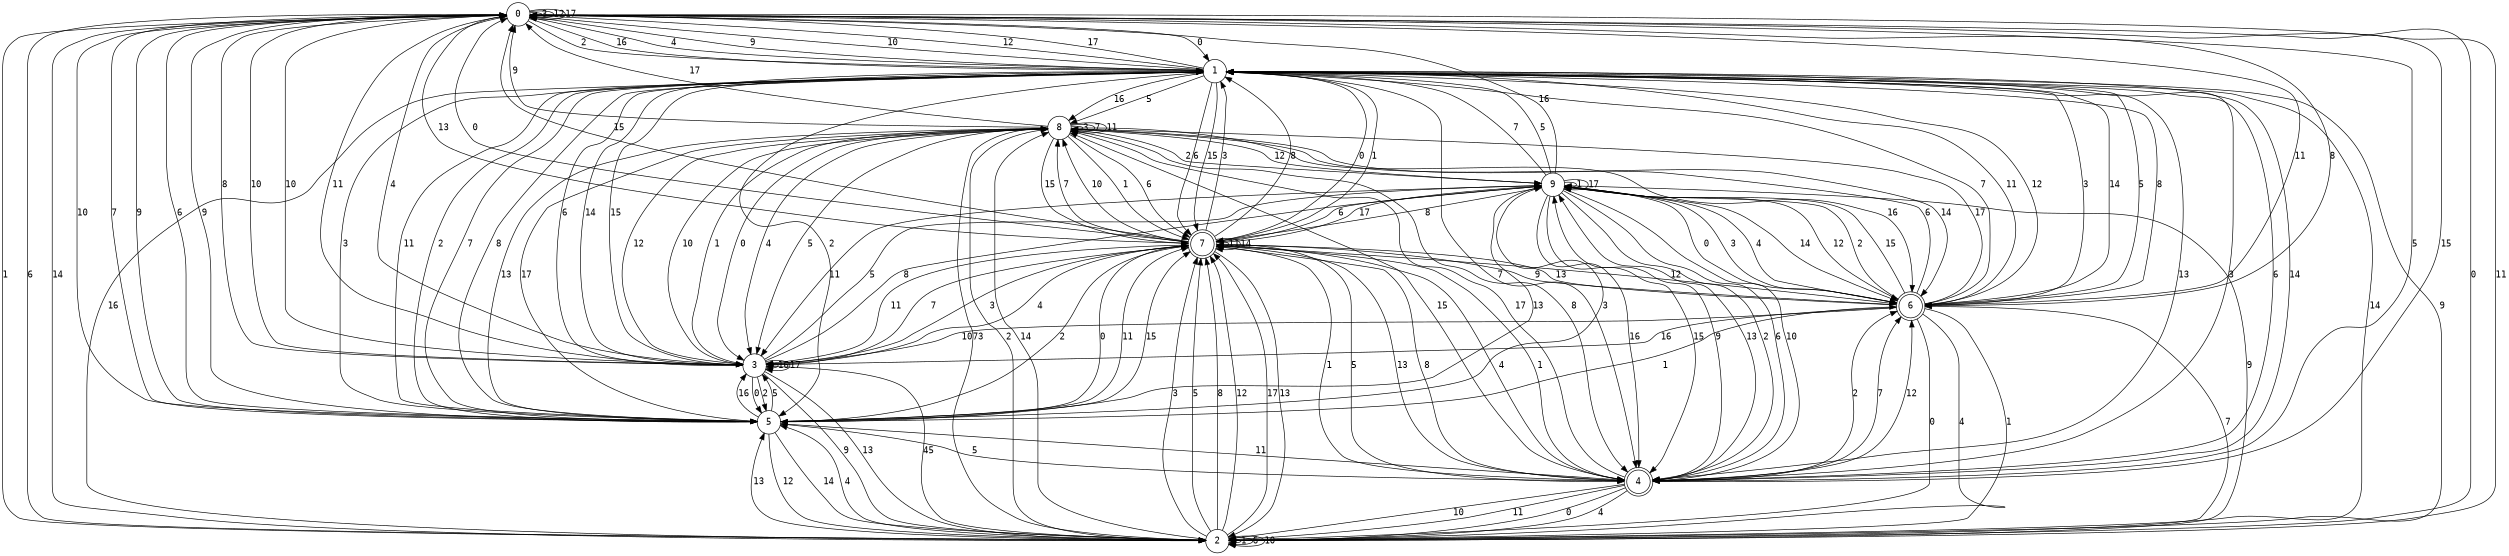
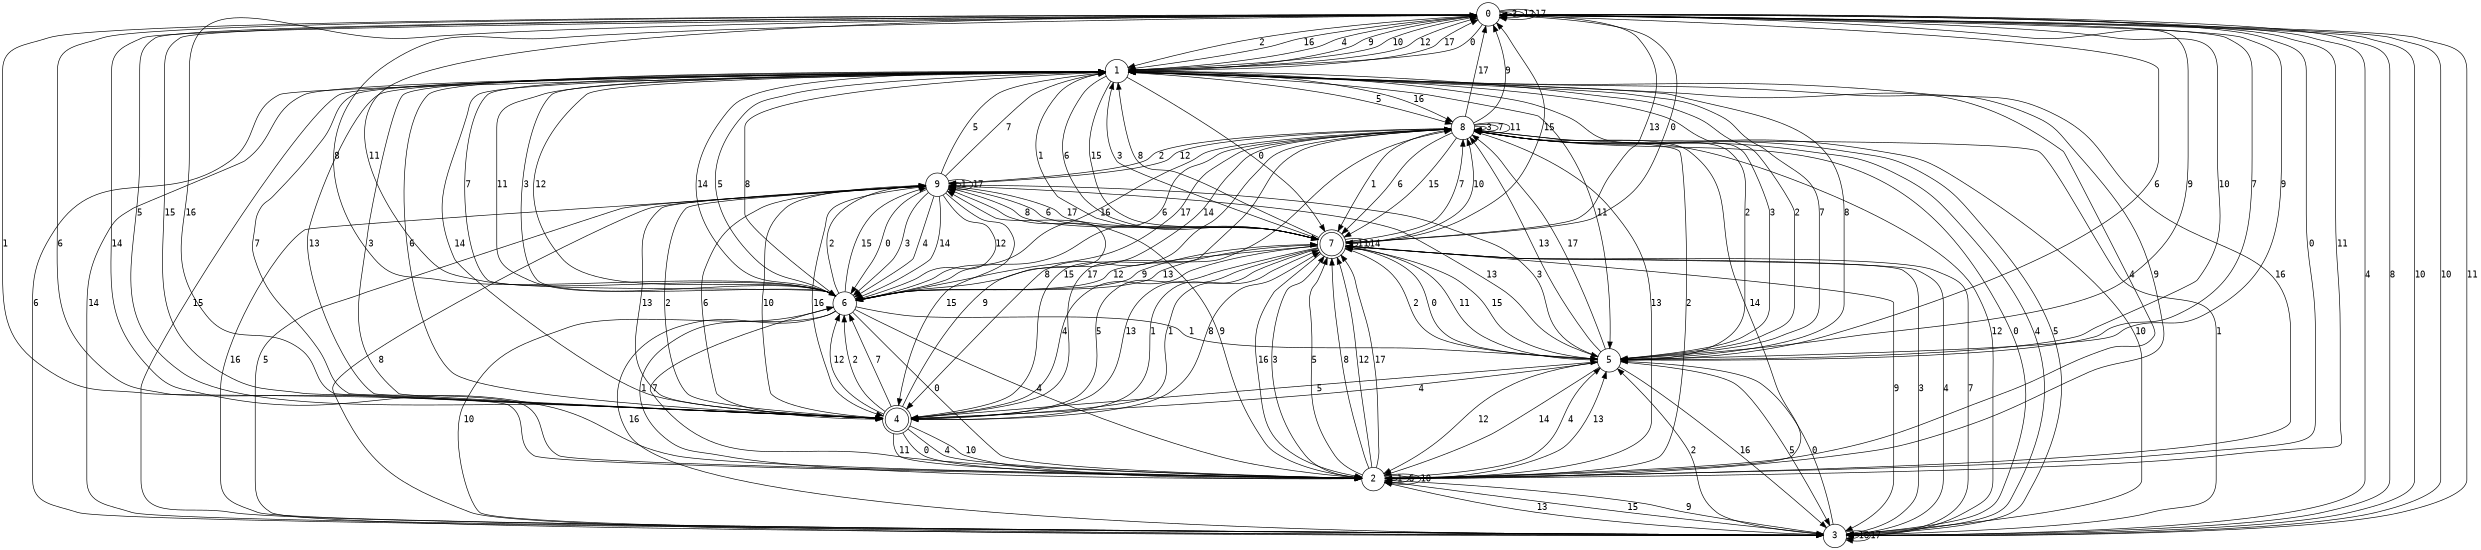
(1215, 39) -> (389, 38)
(835, 275) -> (235, 360)
(896, 306) -> (1897, 389)
(1911, 306) -> (845, 304)
(2375, 306) -> (2132, 275)
(978, 337) -> (1656, 304)
(1285, 394) -> (1263, 360)
(1341, 408) -> (1239, 345)
(929, 451) -> (1633, 508)
(1261, 451) -> (1421, 389)
